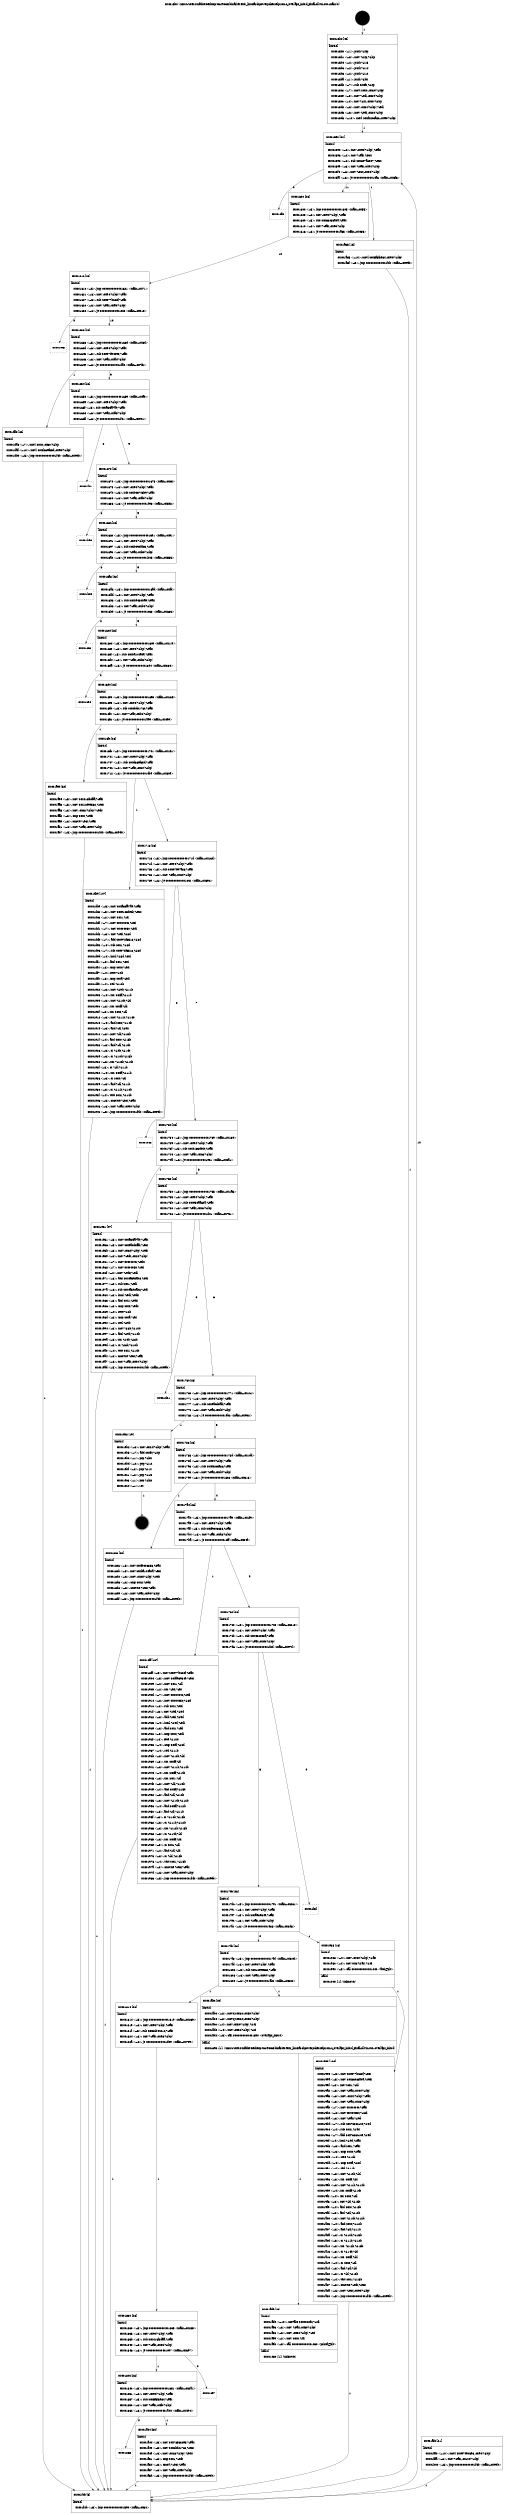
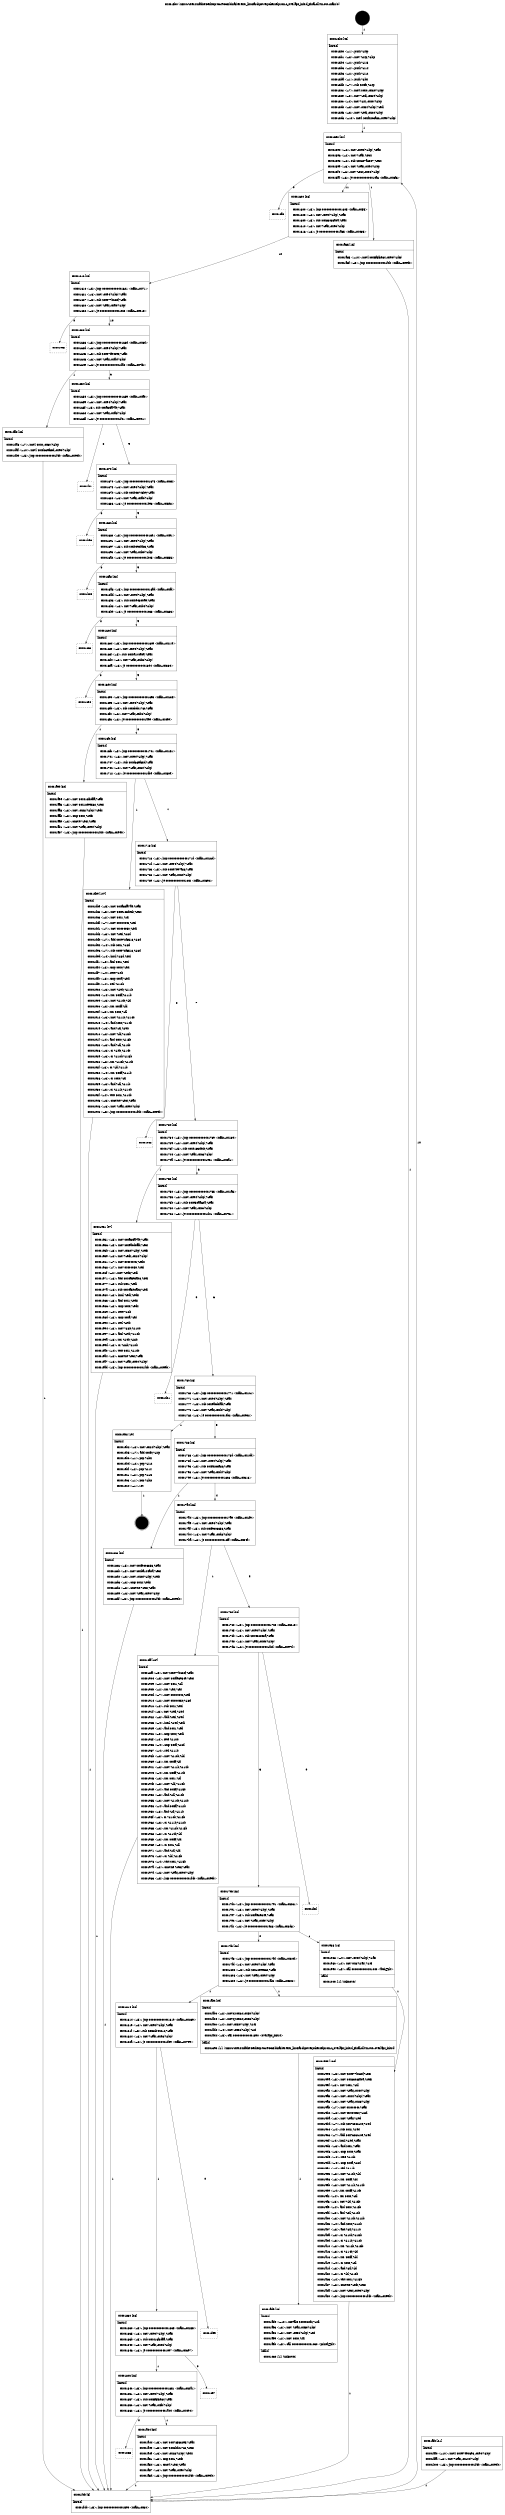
none -> (209, 2334)
